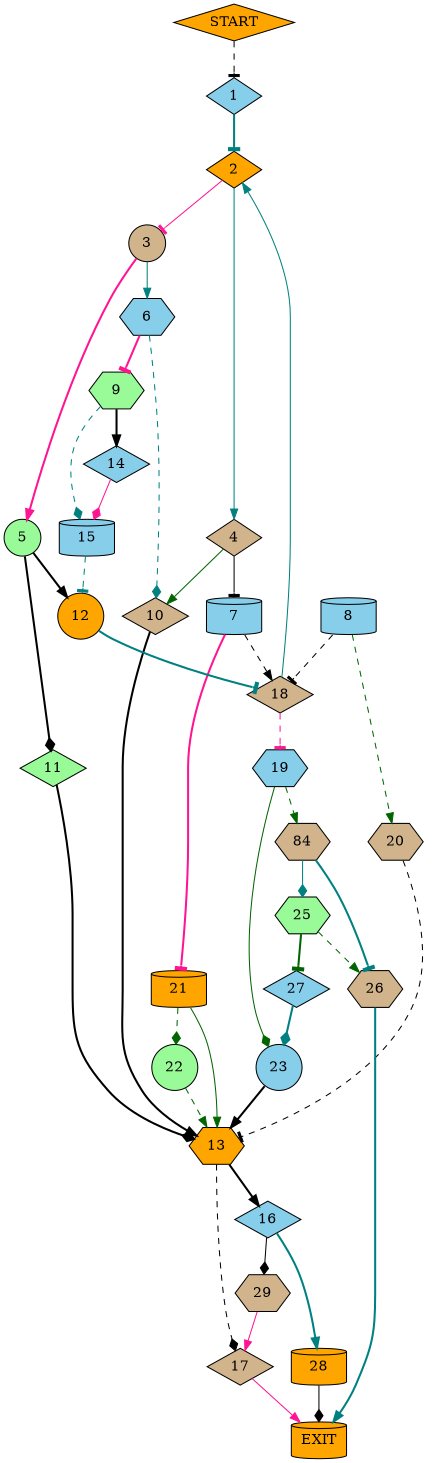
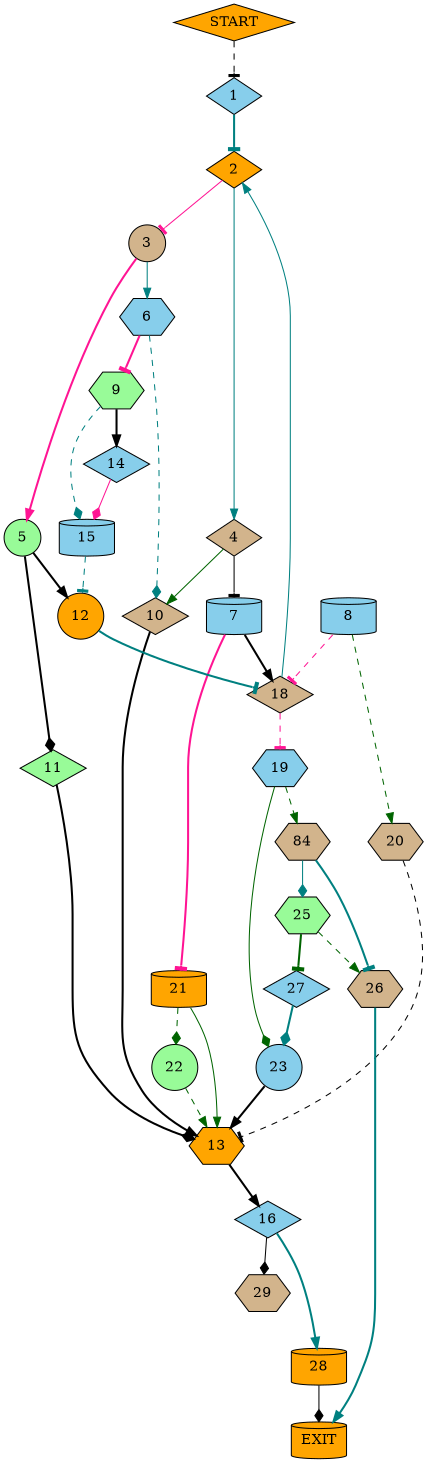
(256, 653) -> (256, 653)
(313, 656) -> (313, 656)
(240, 1367) -> none
